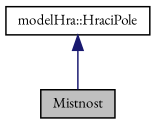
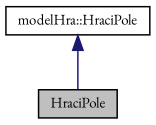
(78, 104) -> (78, 104)
